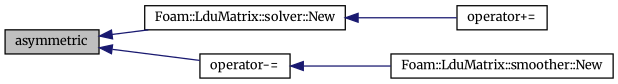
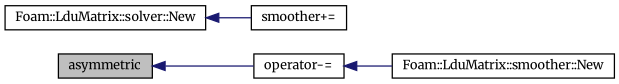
(502, 18) -> (299, 18)
(130, 32) -> none
